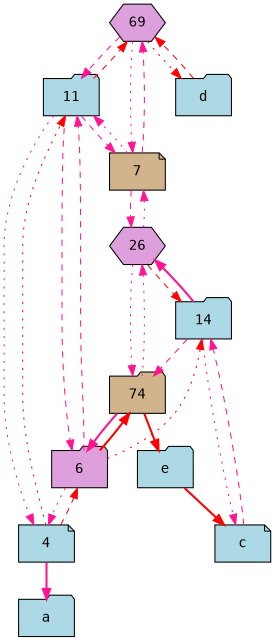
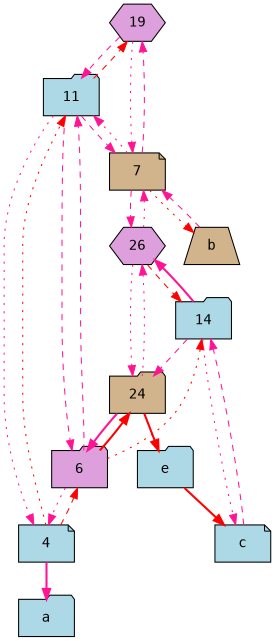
(137, 23) -> (137, 23)
(204, 97) -> none
none -> (212, 246)
(137, 395) -> (137, 395)
